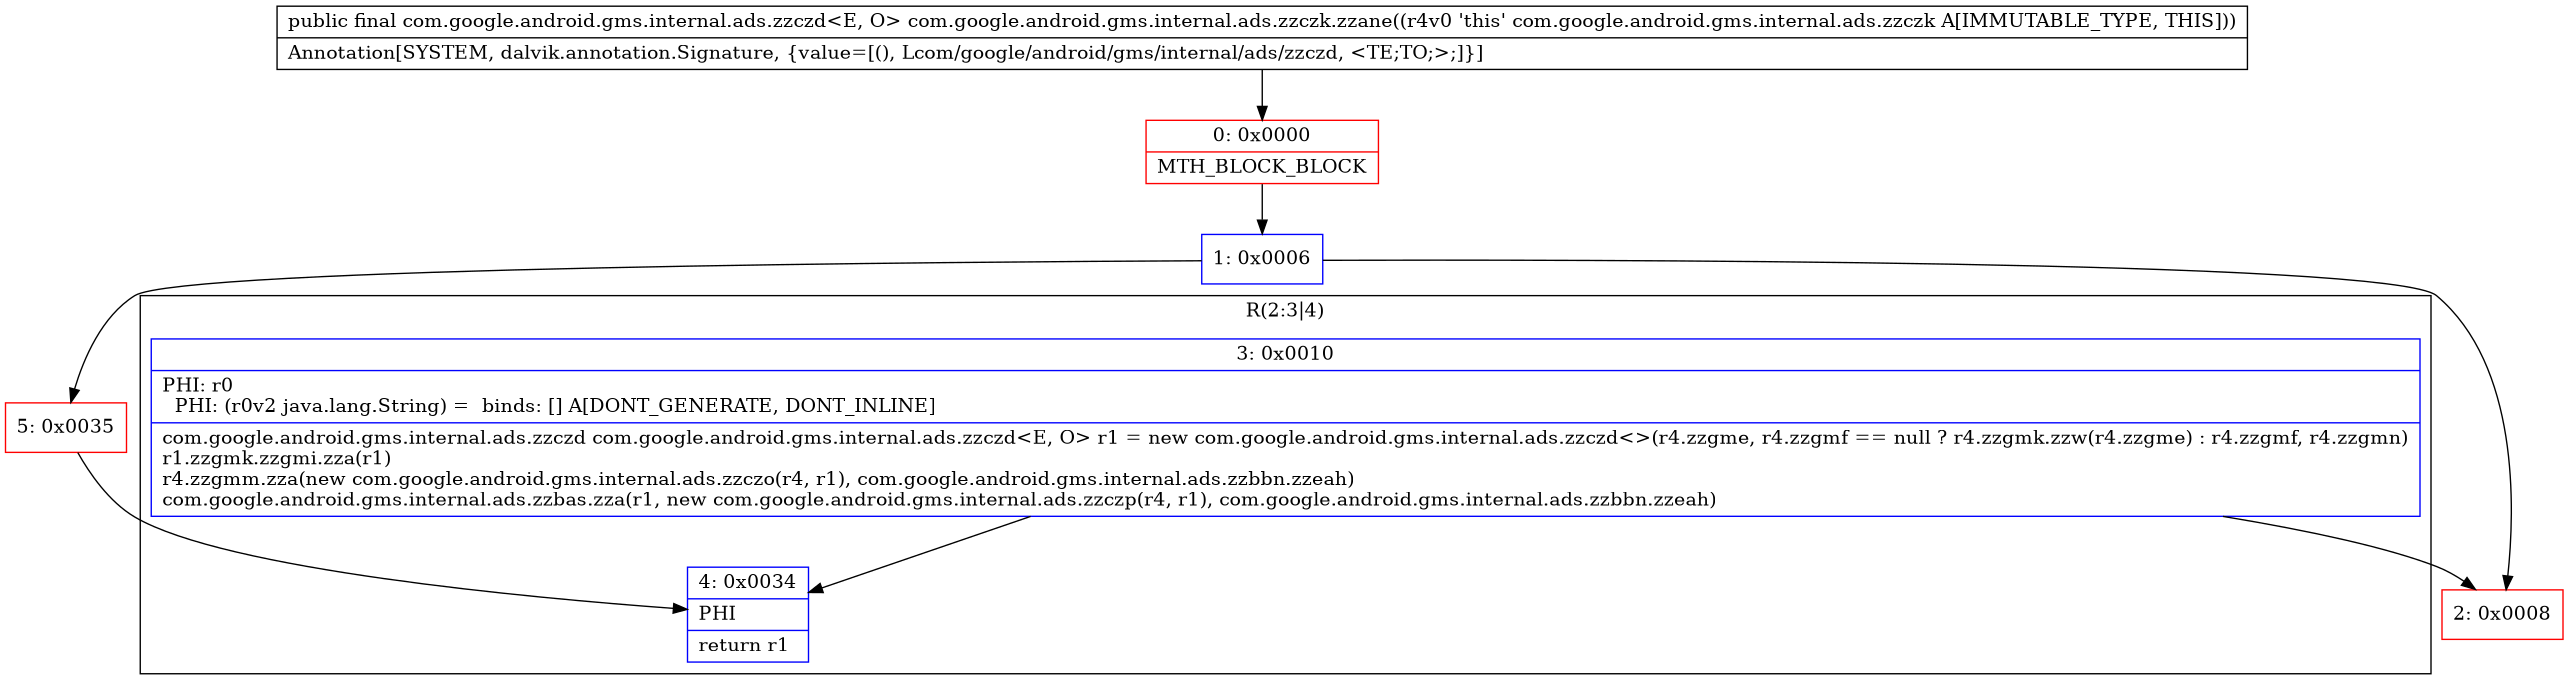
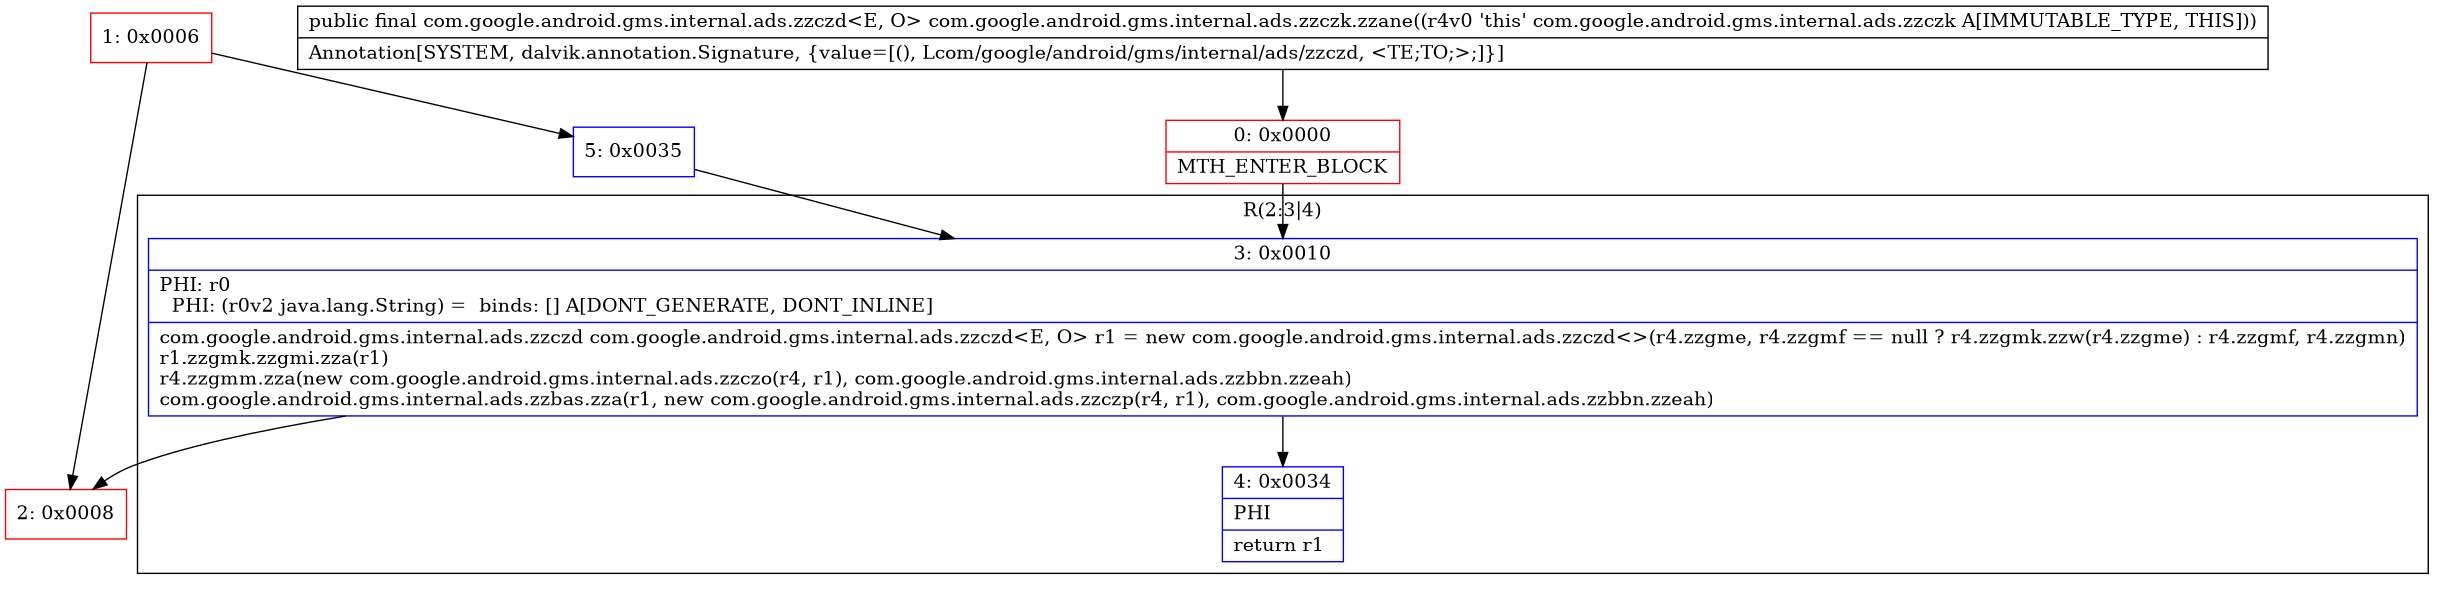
(1262, 167) -> (1283, 167)
(1262, 202) -> (1283, 204)
(1262, 259) -> (151, 38)
(66, 428) -> (634, 152)
(357, 574) -> (824, 204)
